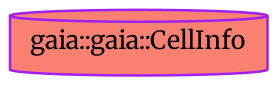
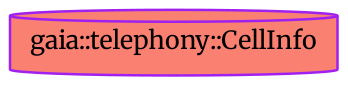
(139, 43) -> (174, 43)
